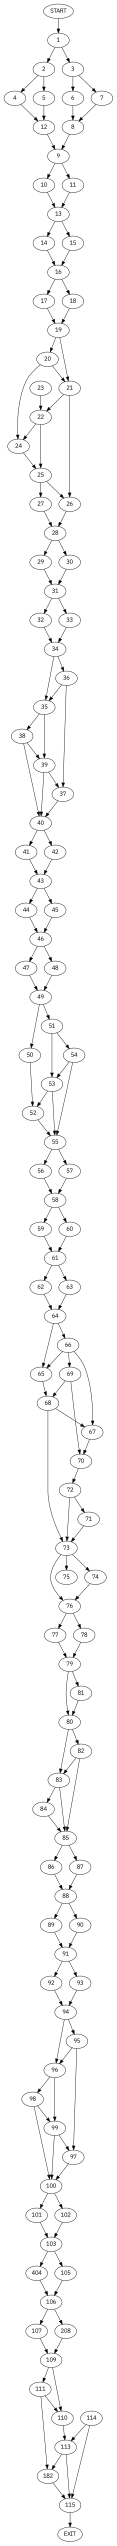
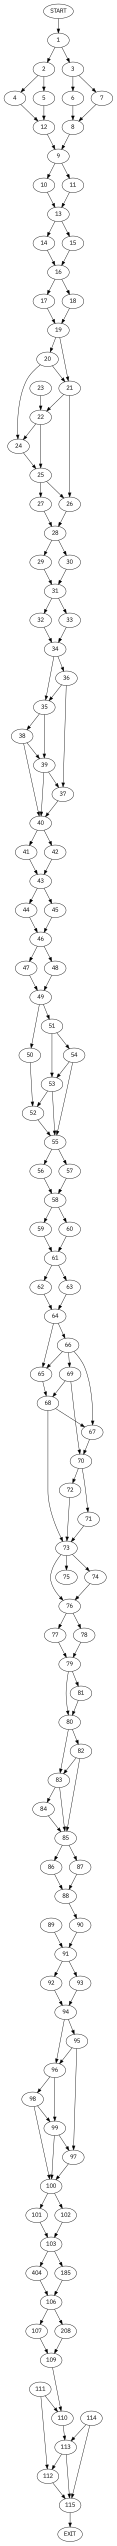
(78, 1503) -> (85, 1488)
(59, 1909) -> none
(66, 2273) -> (66, 2273)
(46, 2373) -> none
(48, 2476) -> (48, 2476)
